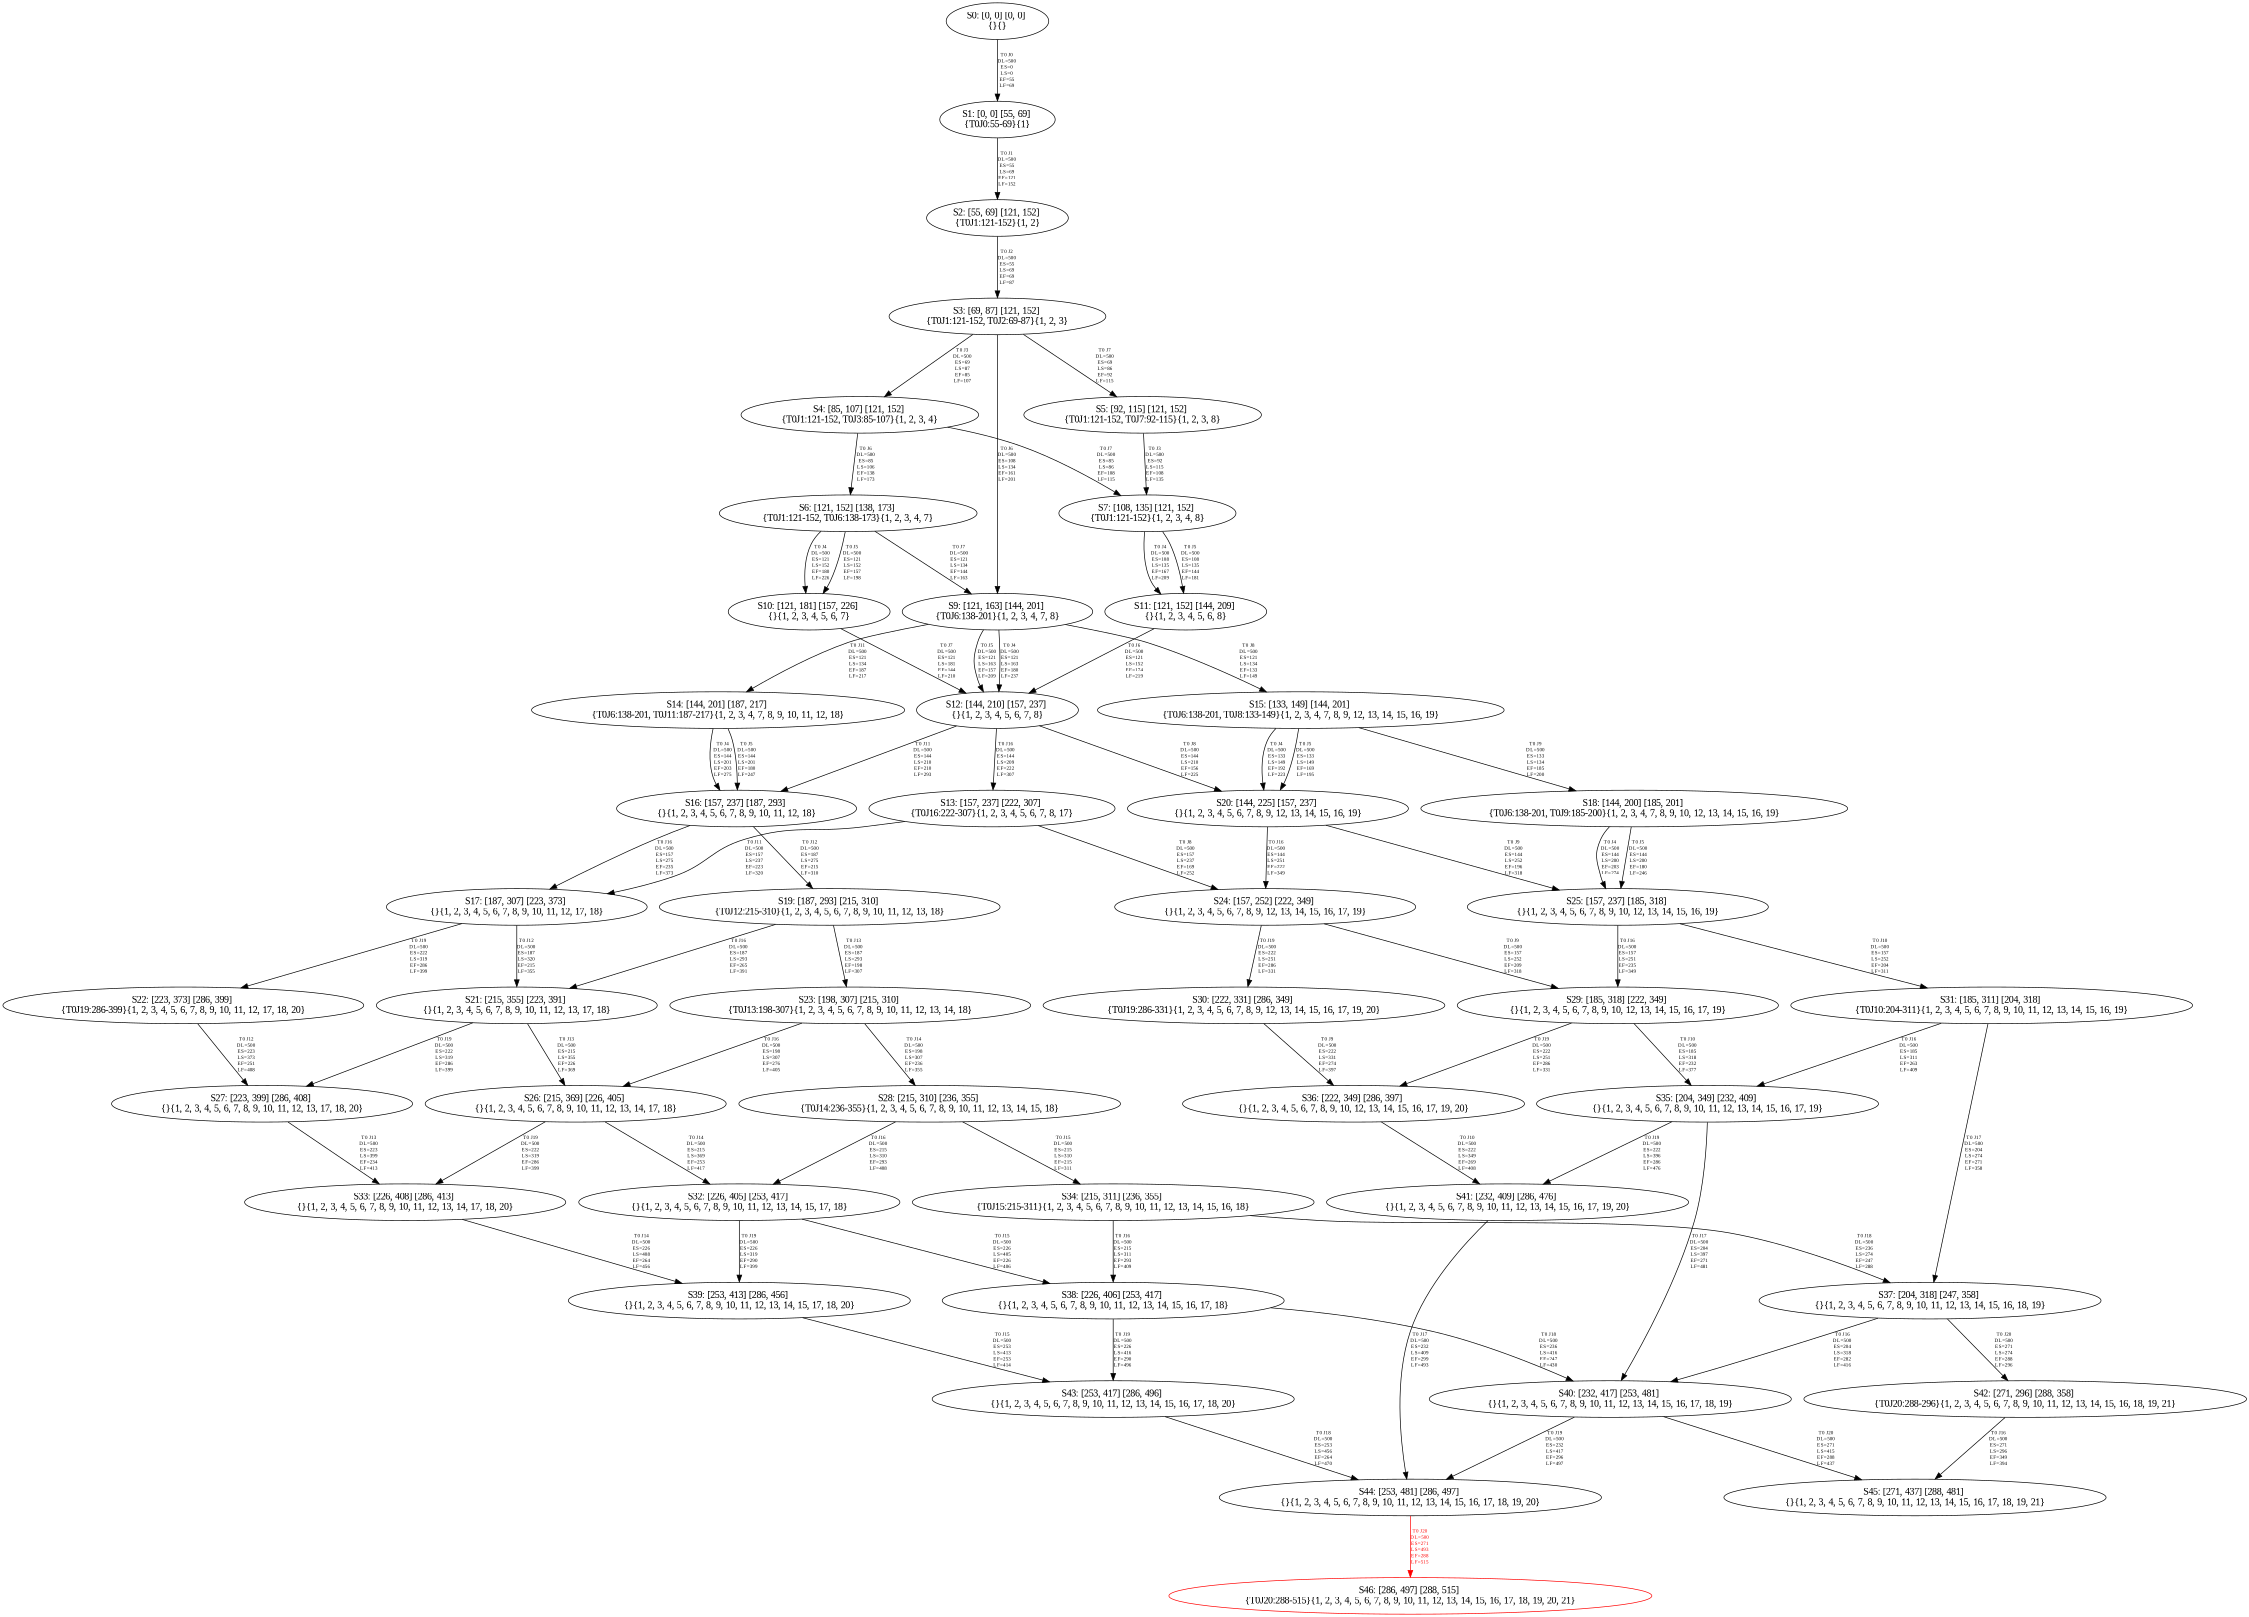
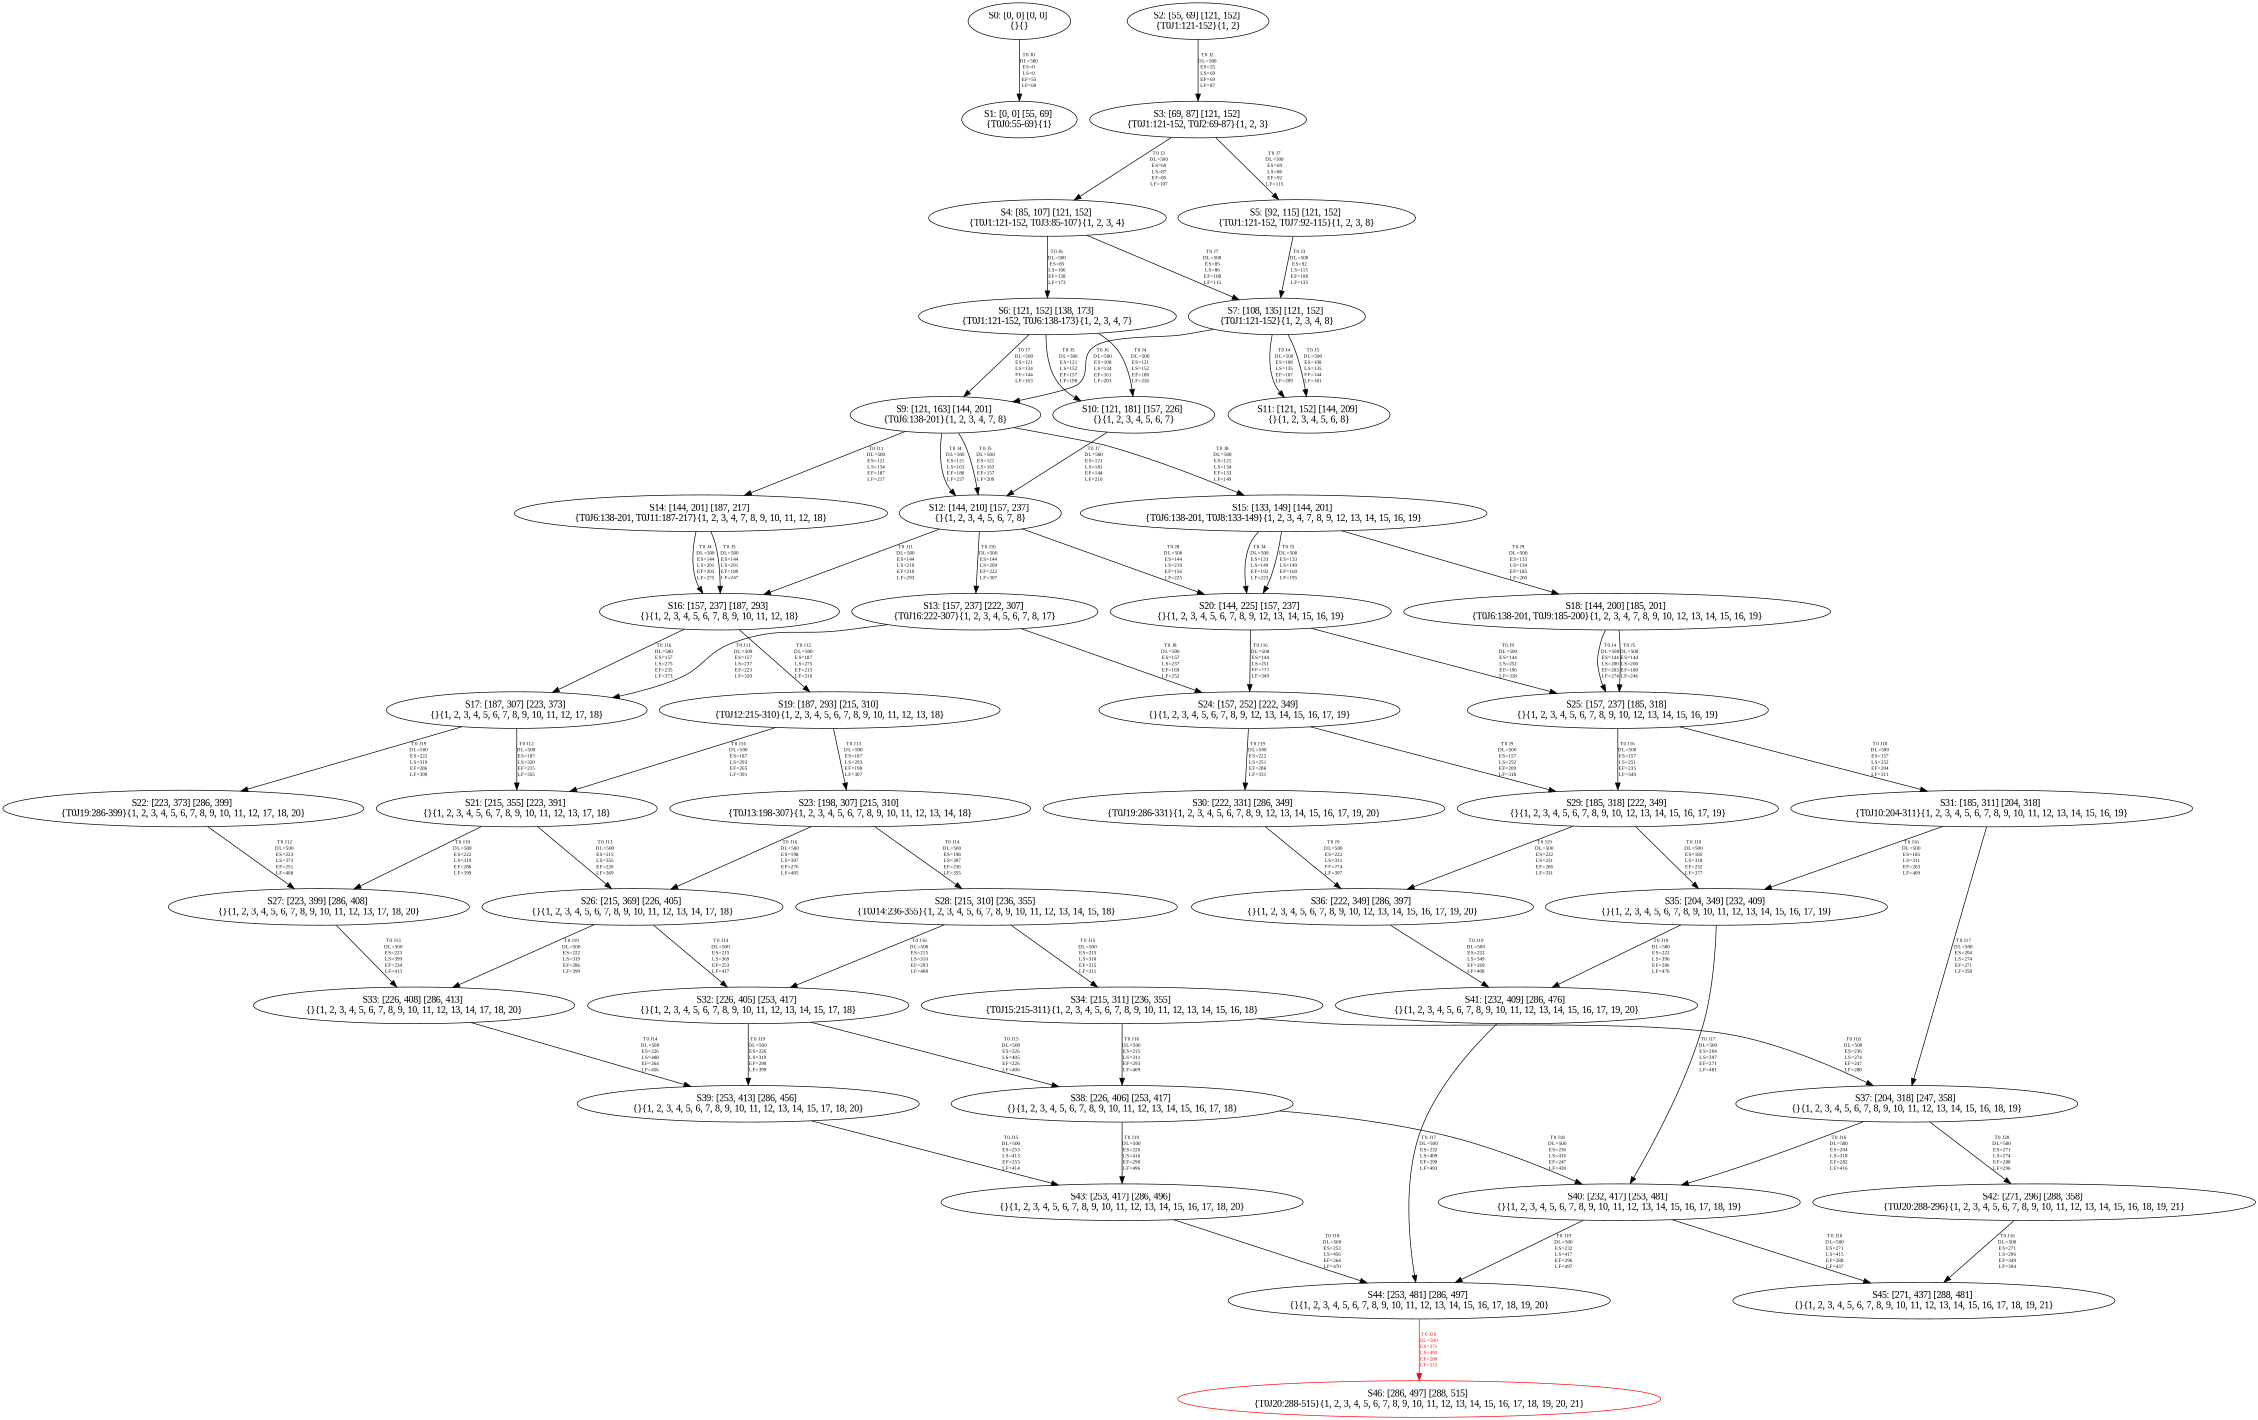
(998, 165) -> none
(998, 461) -> (1102, 343)
(1095, 659) -> none
